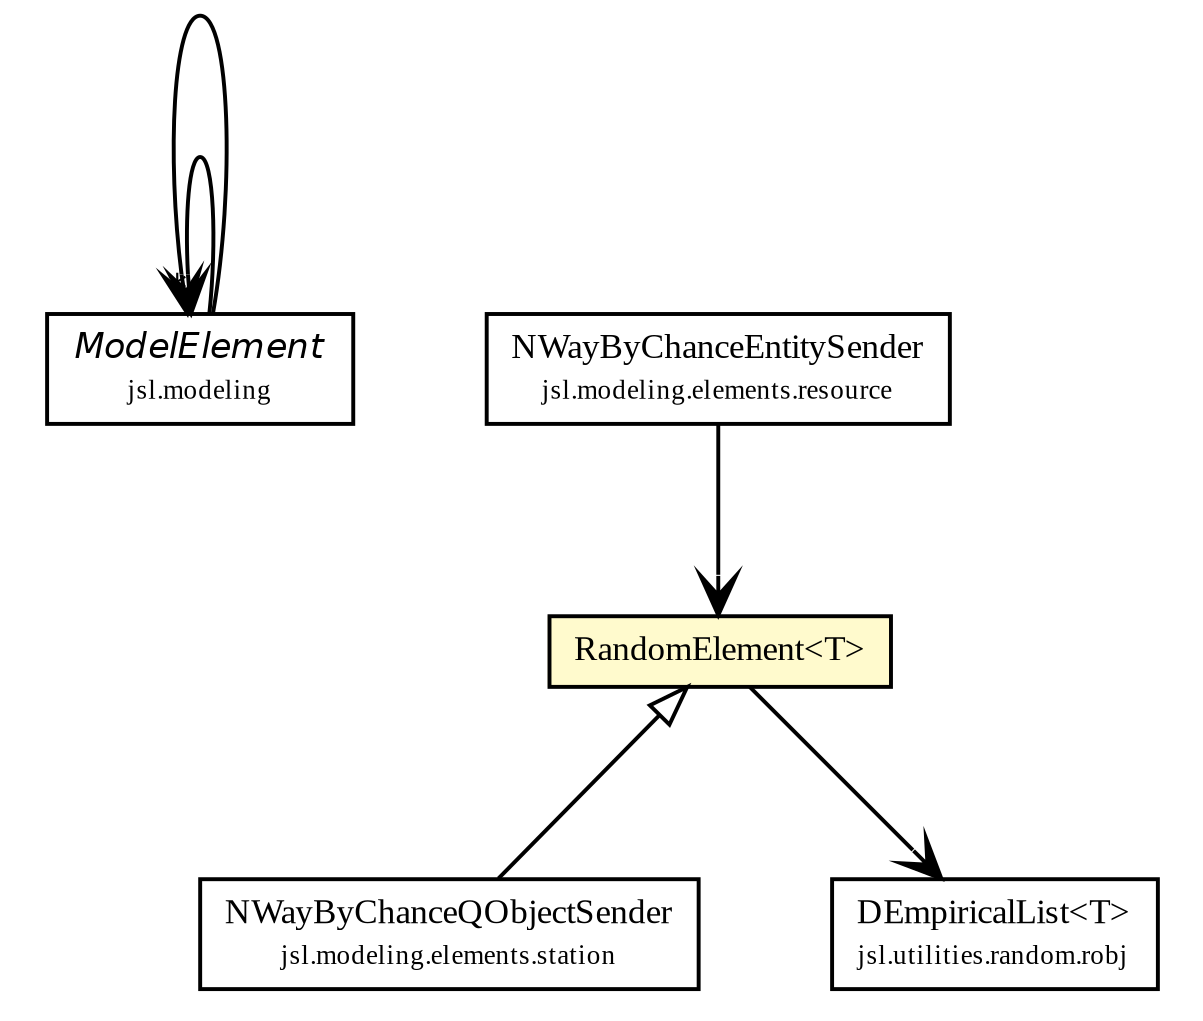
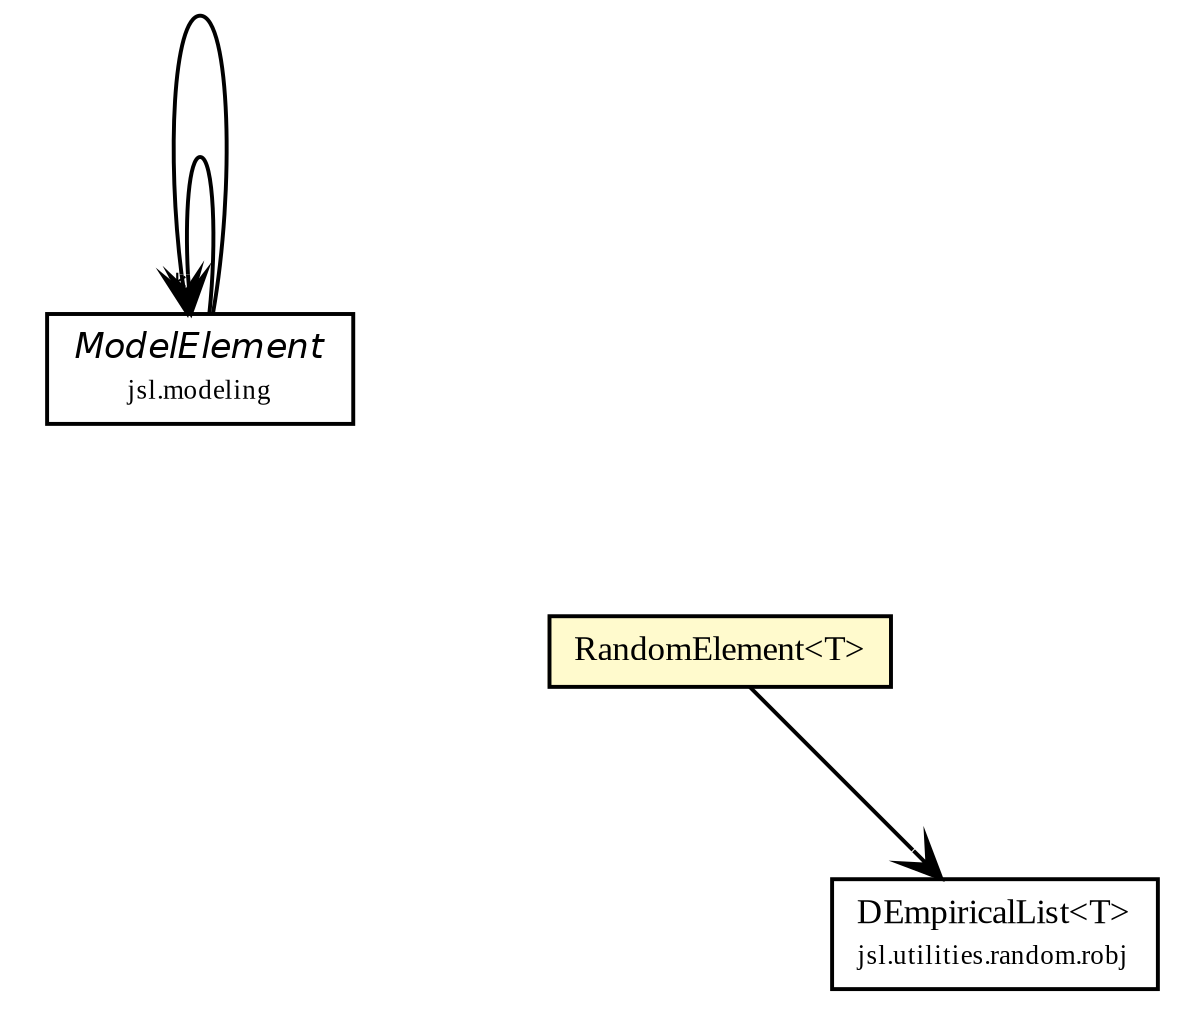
(718, 369) -> none
(447, 934) -> none
